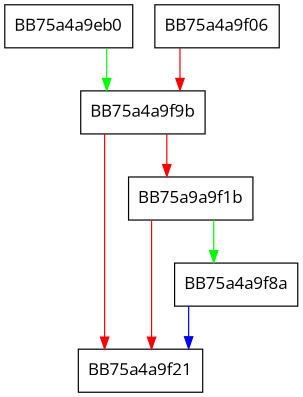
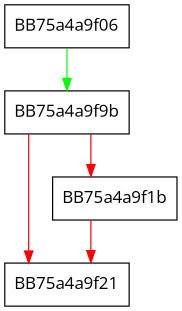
(69, 26) -> none
(180, 63) -> (67, 63)
(191, 199) -> (115, 199)
(236, 285) -> none
